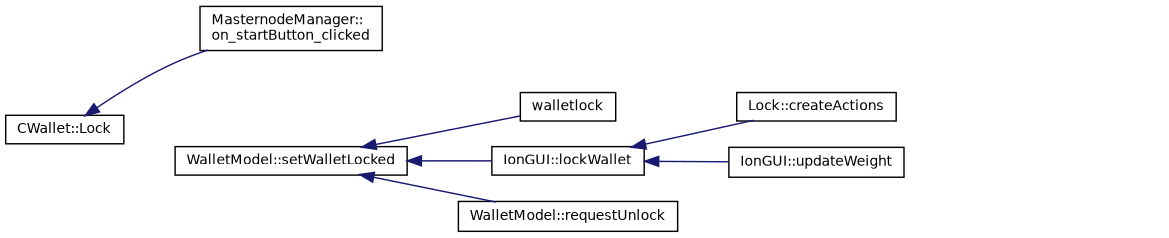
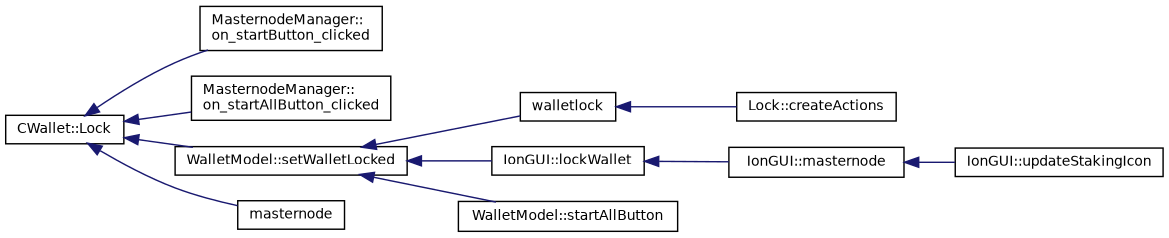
none -> (291, 98)
(699, 132) -> (684, 107)
none -> (166, 143)
(816, 162) -> (816, 162)
none -> (1059, 162)
none -> (291, 215)
(568, 216) -> (568, 216)
